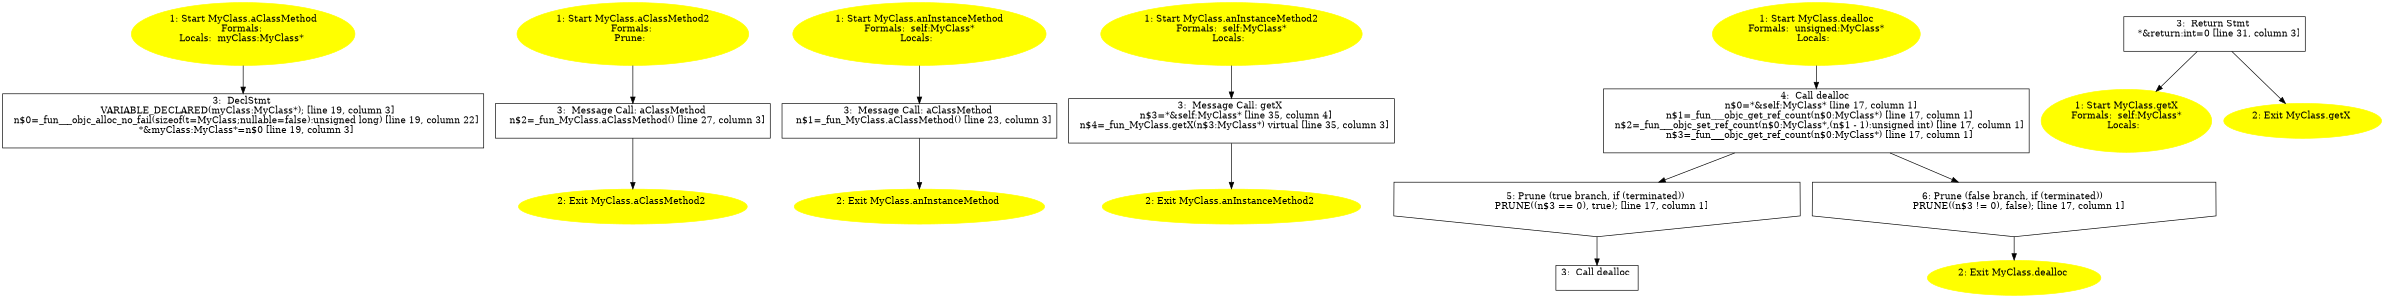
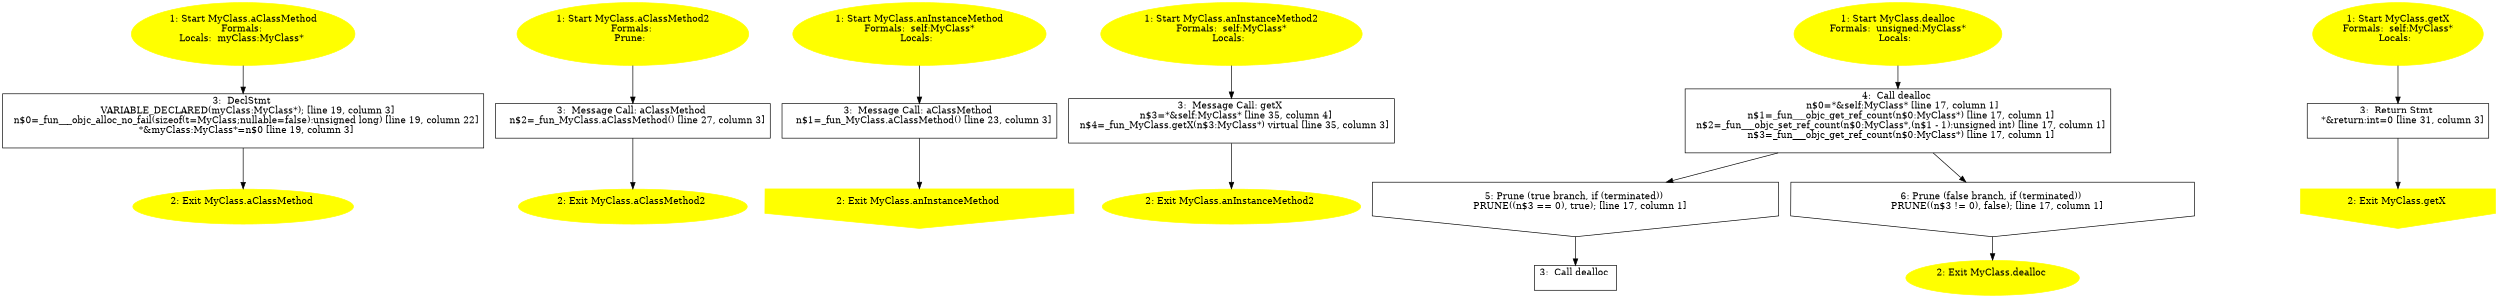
(2179, 69) -> (2398, 81)
(2303, 121) -> (2398, 207)
none -> (243, 207)
(919, 207) -> (919, 207)
